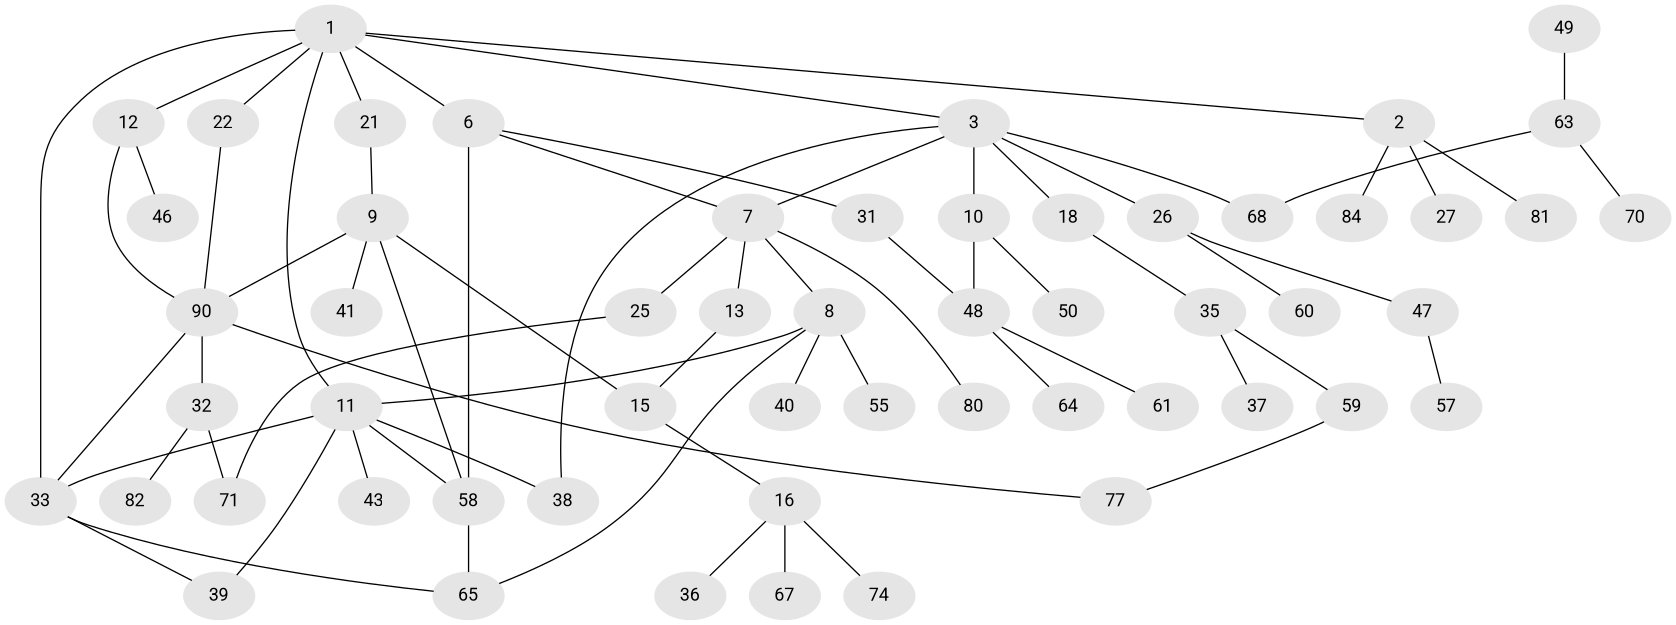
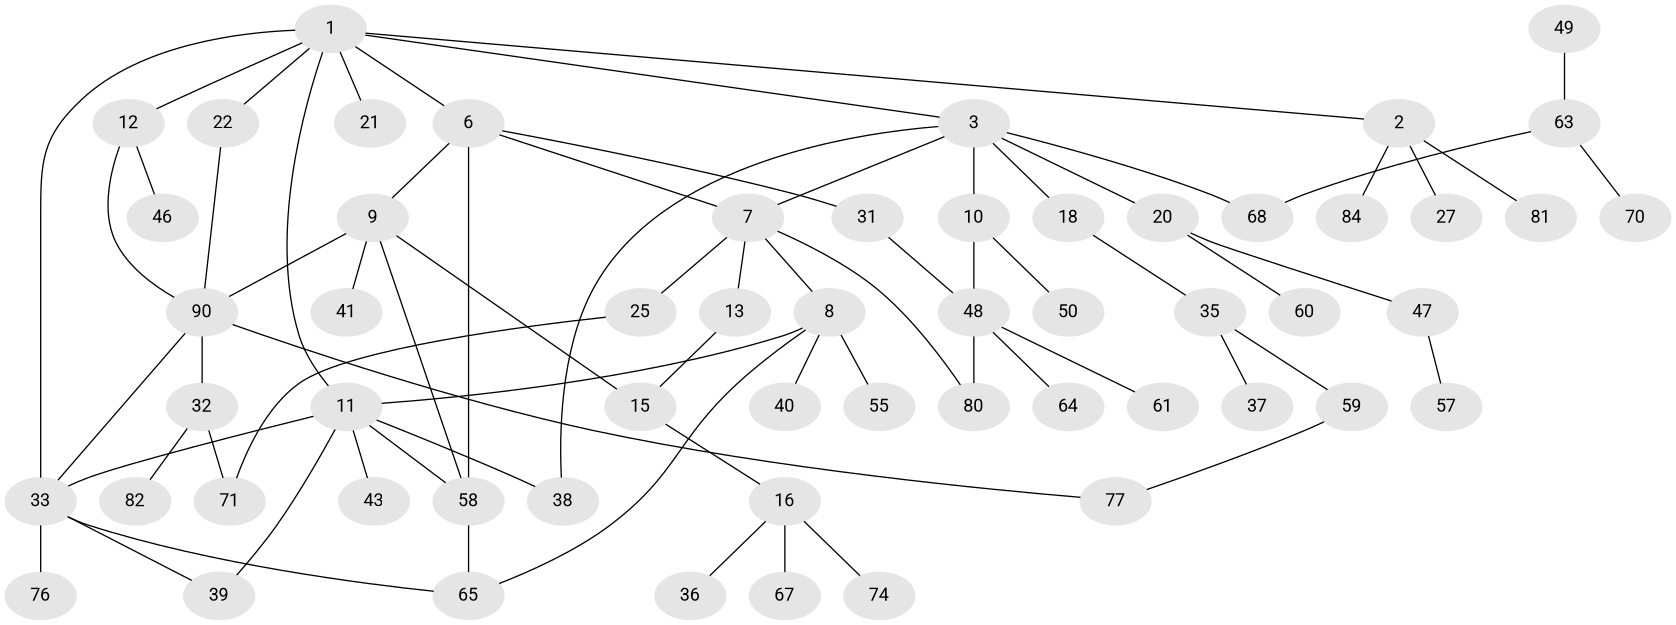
(371, 171) -> (421, 171)
(1163, 218) -> (1163, 218)
none -> (974, 360)
none -> (41, 596)
